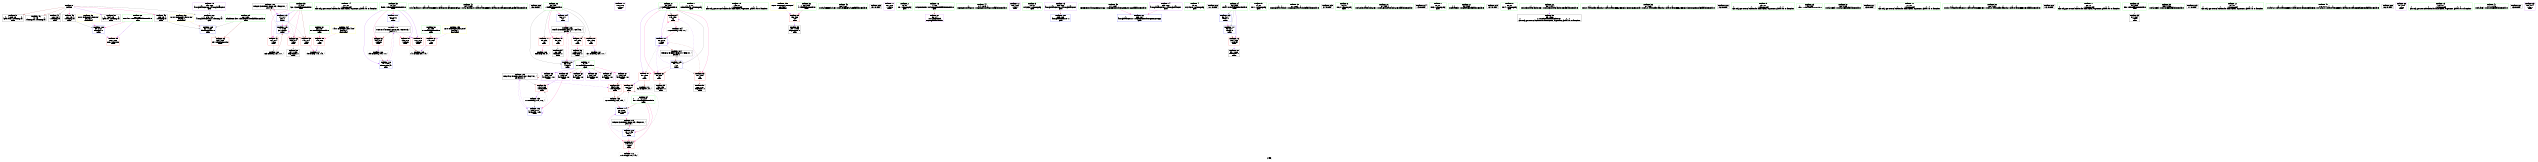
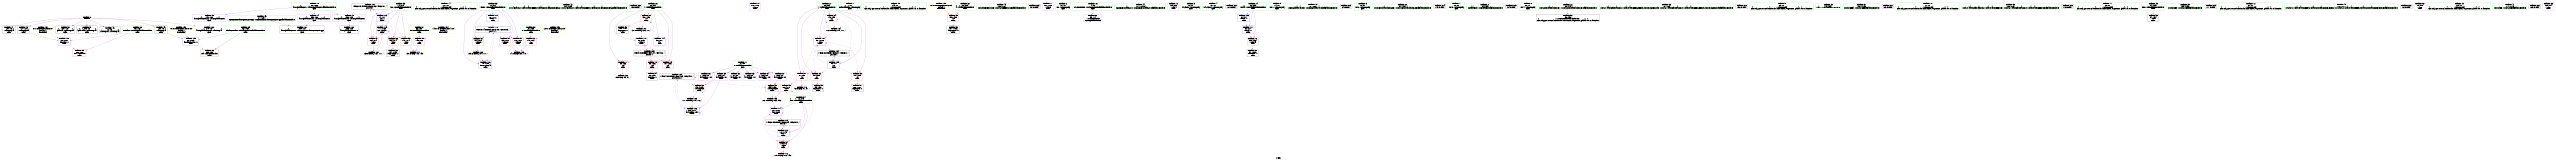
none -> (314, 6)
(577, 47) -> (635, 23)
